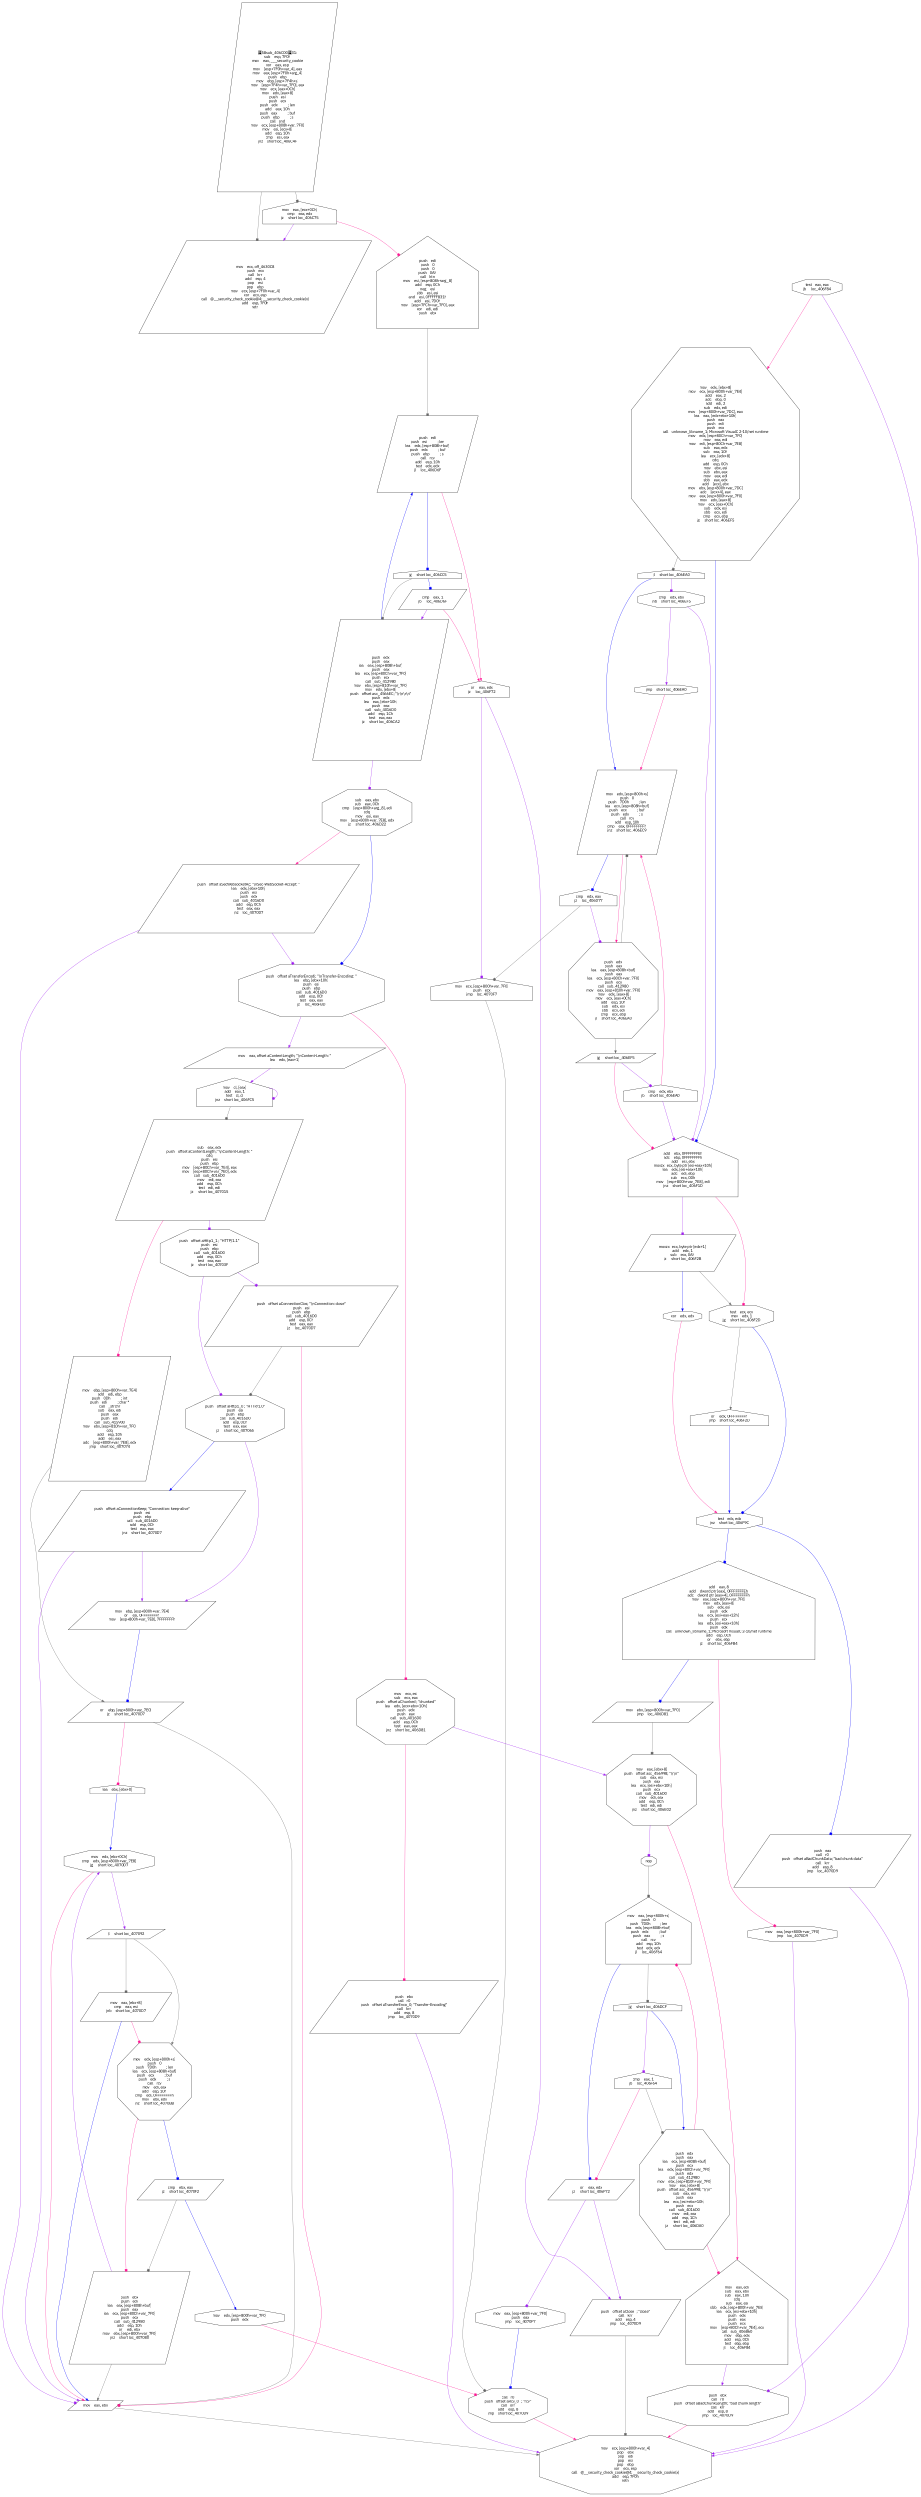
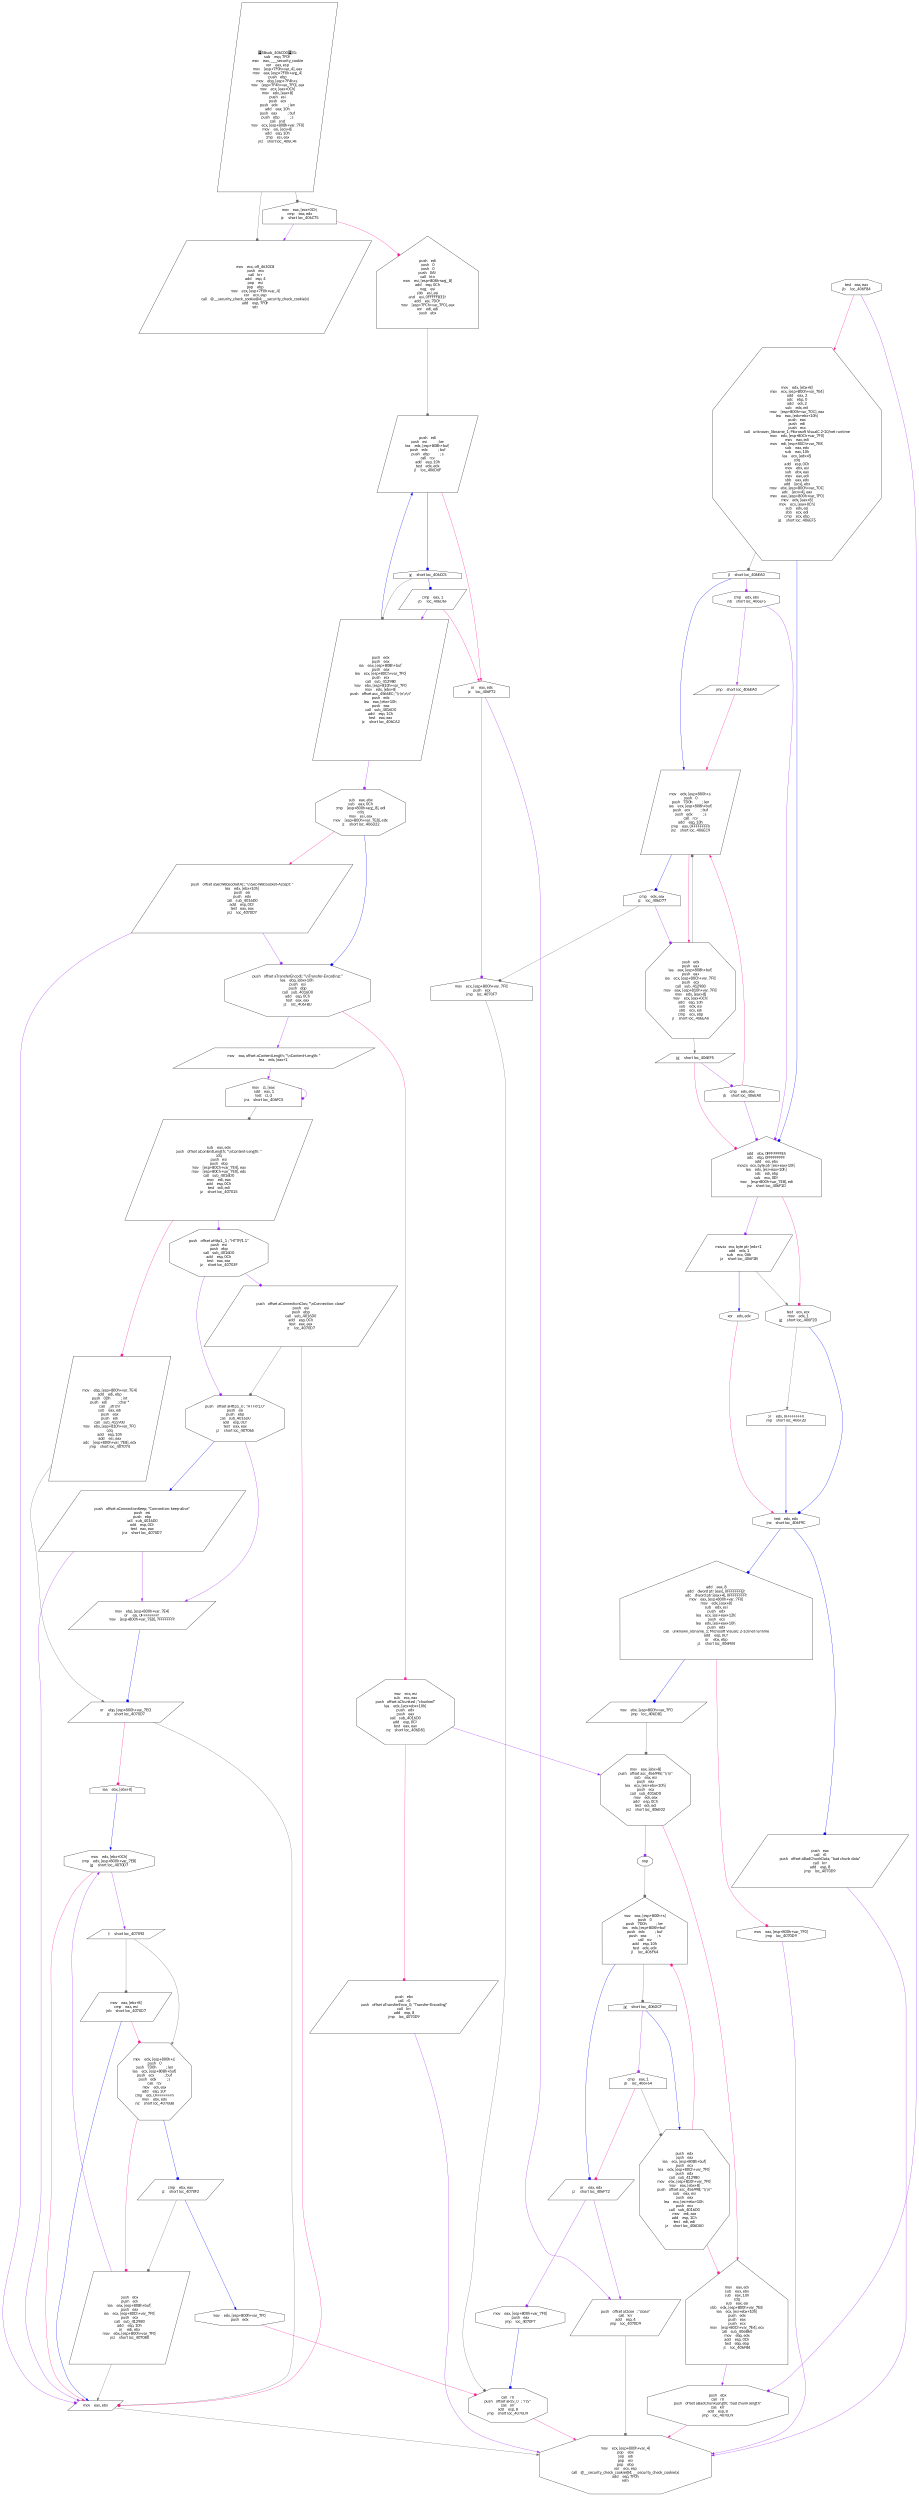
(666, 690) -> (736, 690)
